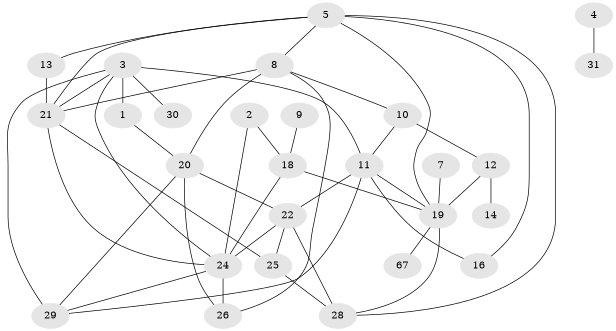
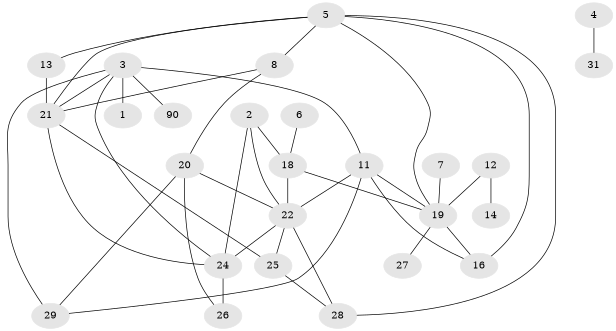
(173, 116) -> (173, 116)
(300, 116) -> (300, 116)
(403, 116) -> none
(154, 140) -> none
none -> (259, 168)
(318, 202) -> none
(255, 215) -> (288, 191)
(403, 266) -> (403, 266)
(417, 288) -> (459, 241)
(137, 291) -> none
